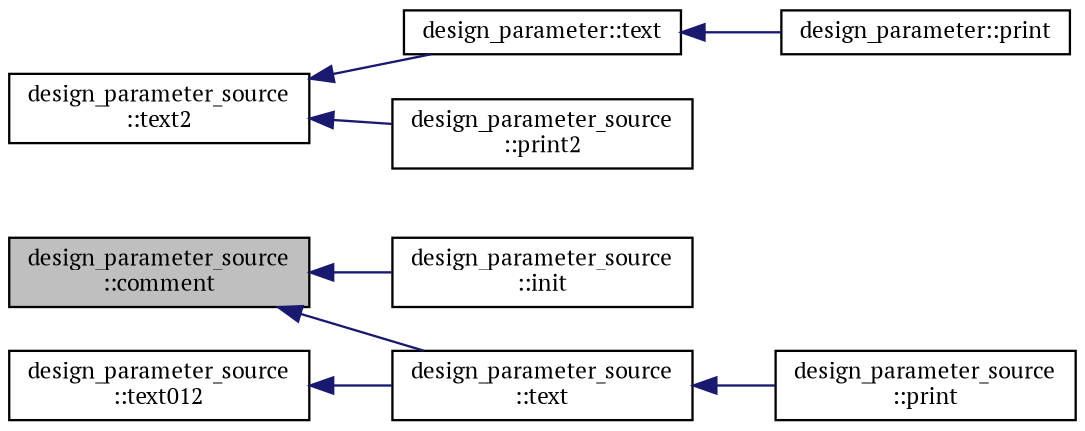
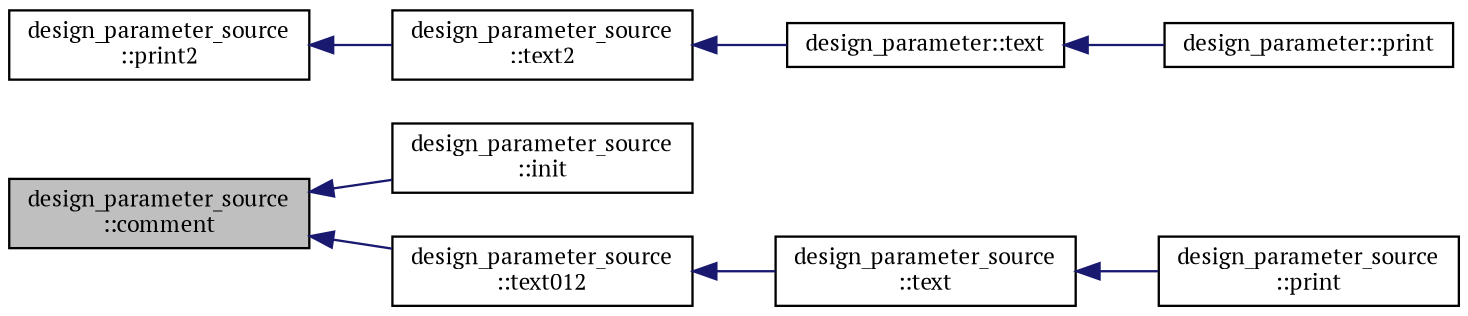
(363, 122) -> (363, 45)
(362, 332) -> (363, 244)
